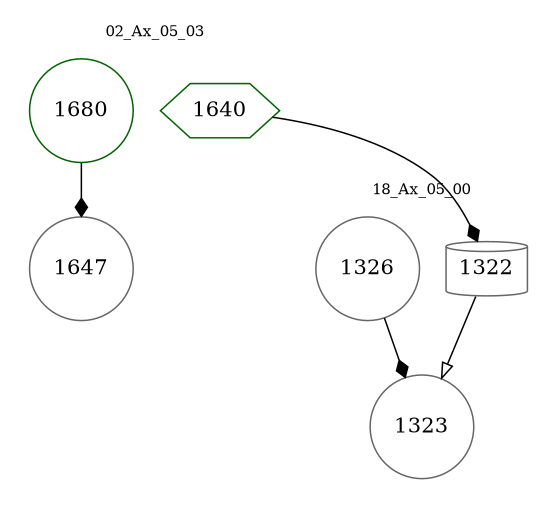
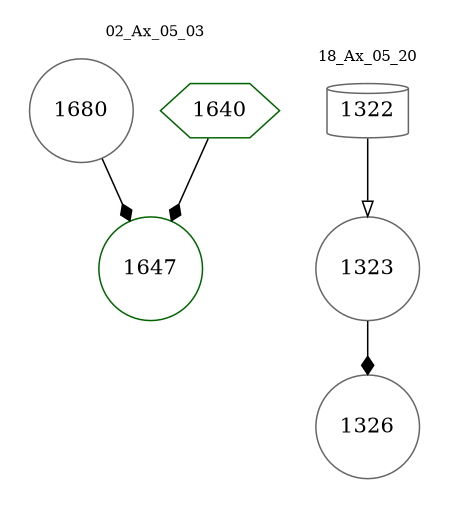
(81, 111) -> (81, 111)
(385, 148) -> (194, 171)
(422, 190) -> (368, 57)
(81, 269) -> (151, 269)
(392, 339) -> (368, 339)
